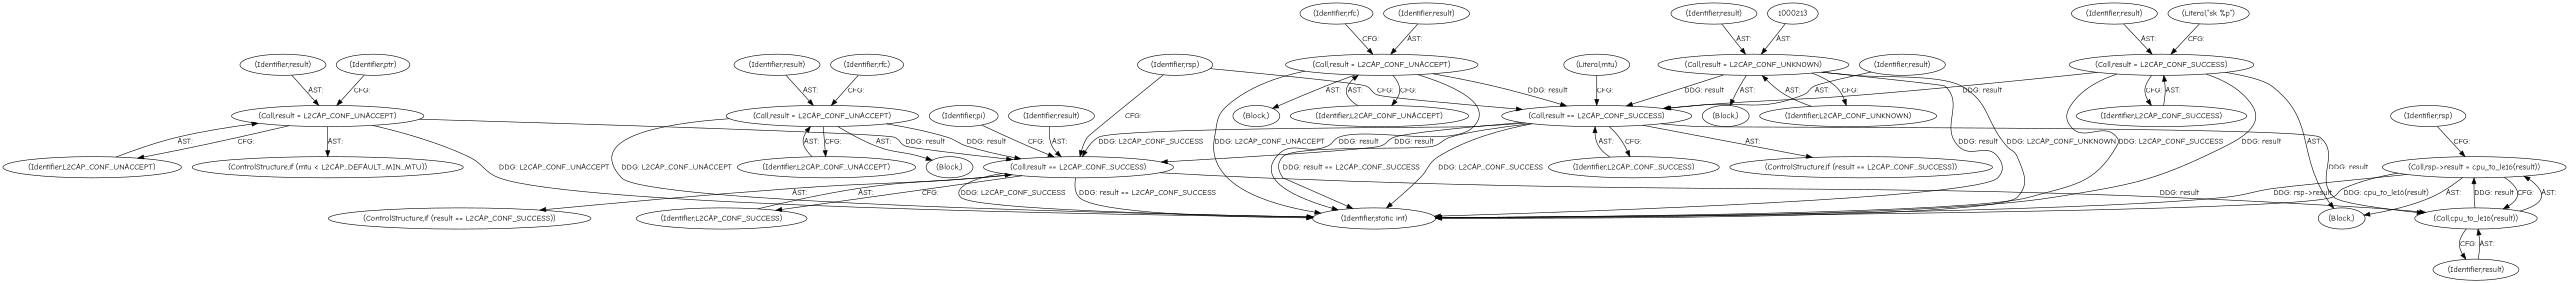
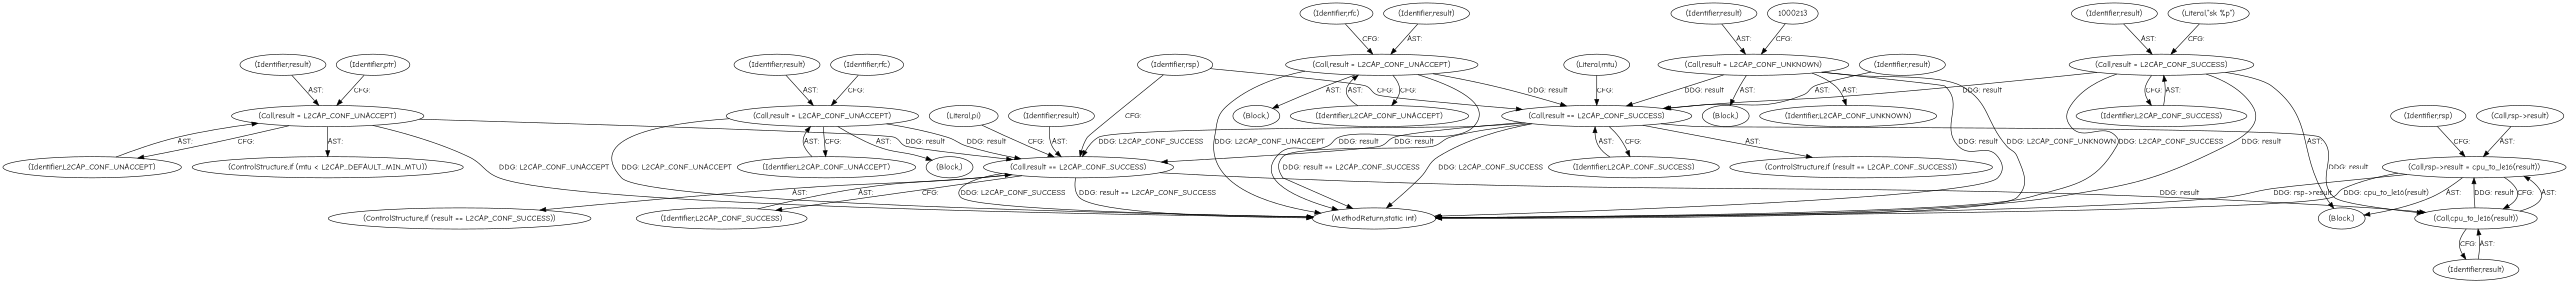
(1786, 39) -> (1786, 39)
(1851, 90) -> (1851, 90)
(1787, 96) -> none
(964, 116) -> (964, 116)
none -> (2520, 116)
(1374, 218) -> (1374, 218)
